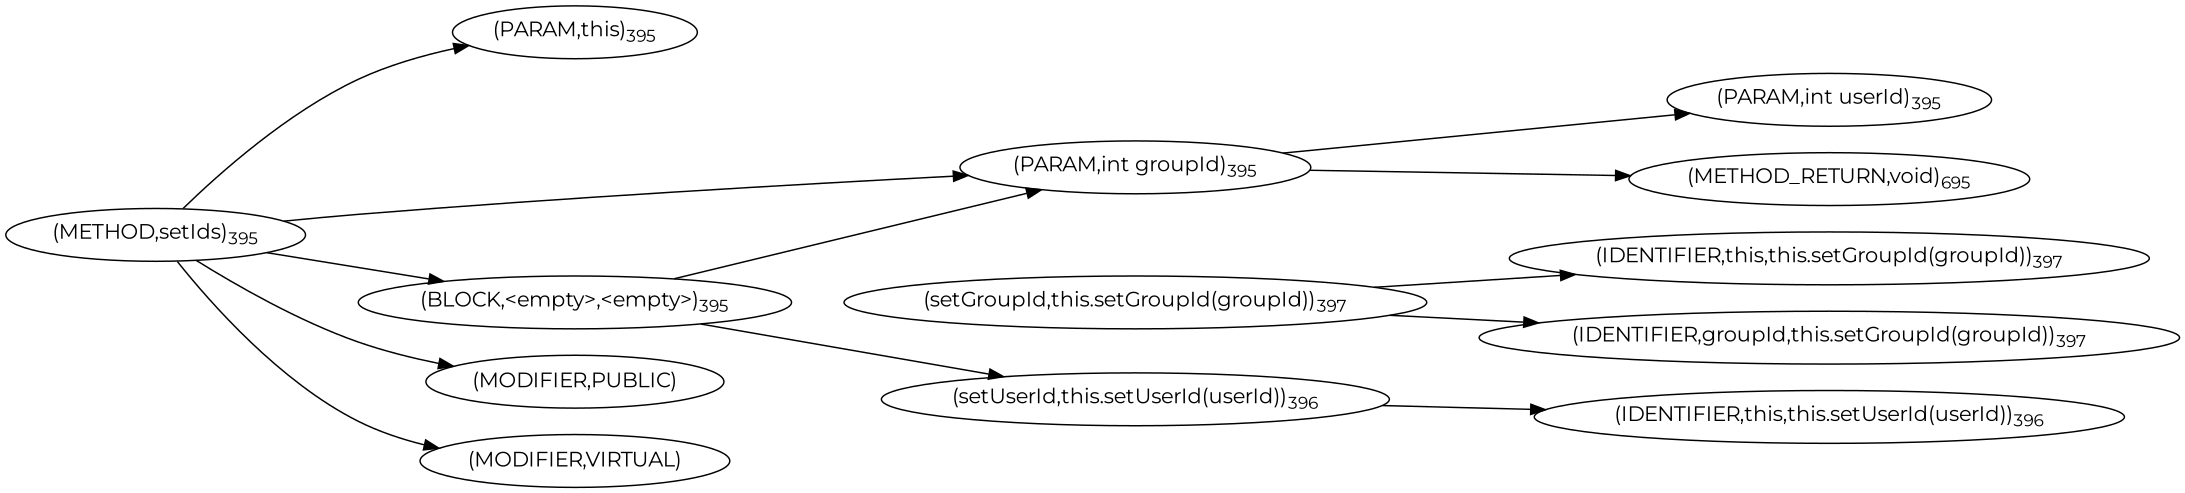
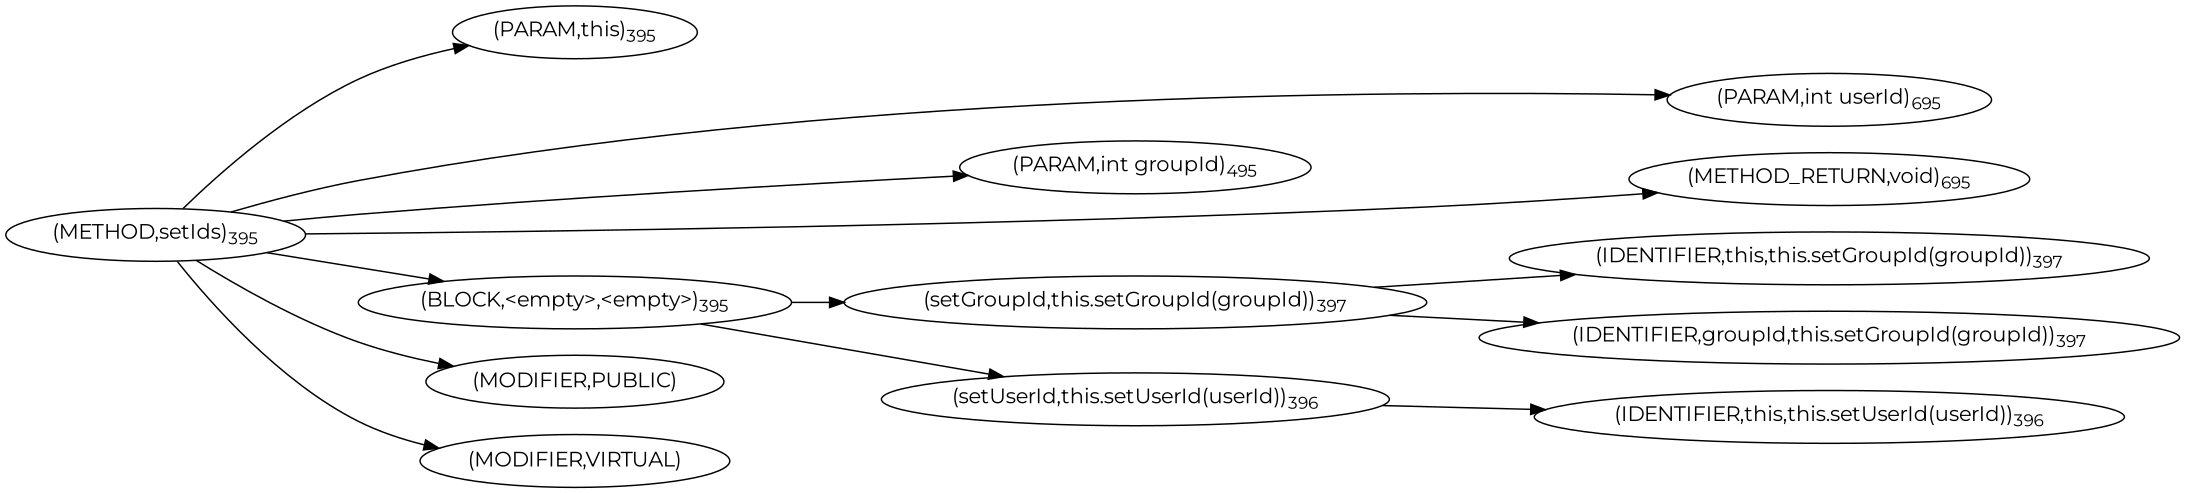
(1927, 98) -> (1927, 98)
(1479, 134) -> (939, 111)
(1243, 165) -> (1243, 165)
(1463, 173) -> (975, 223)
(850, 236) -> (810, 302)
